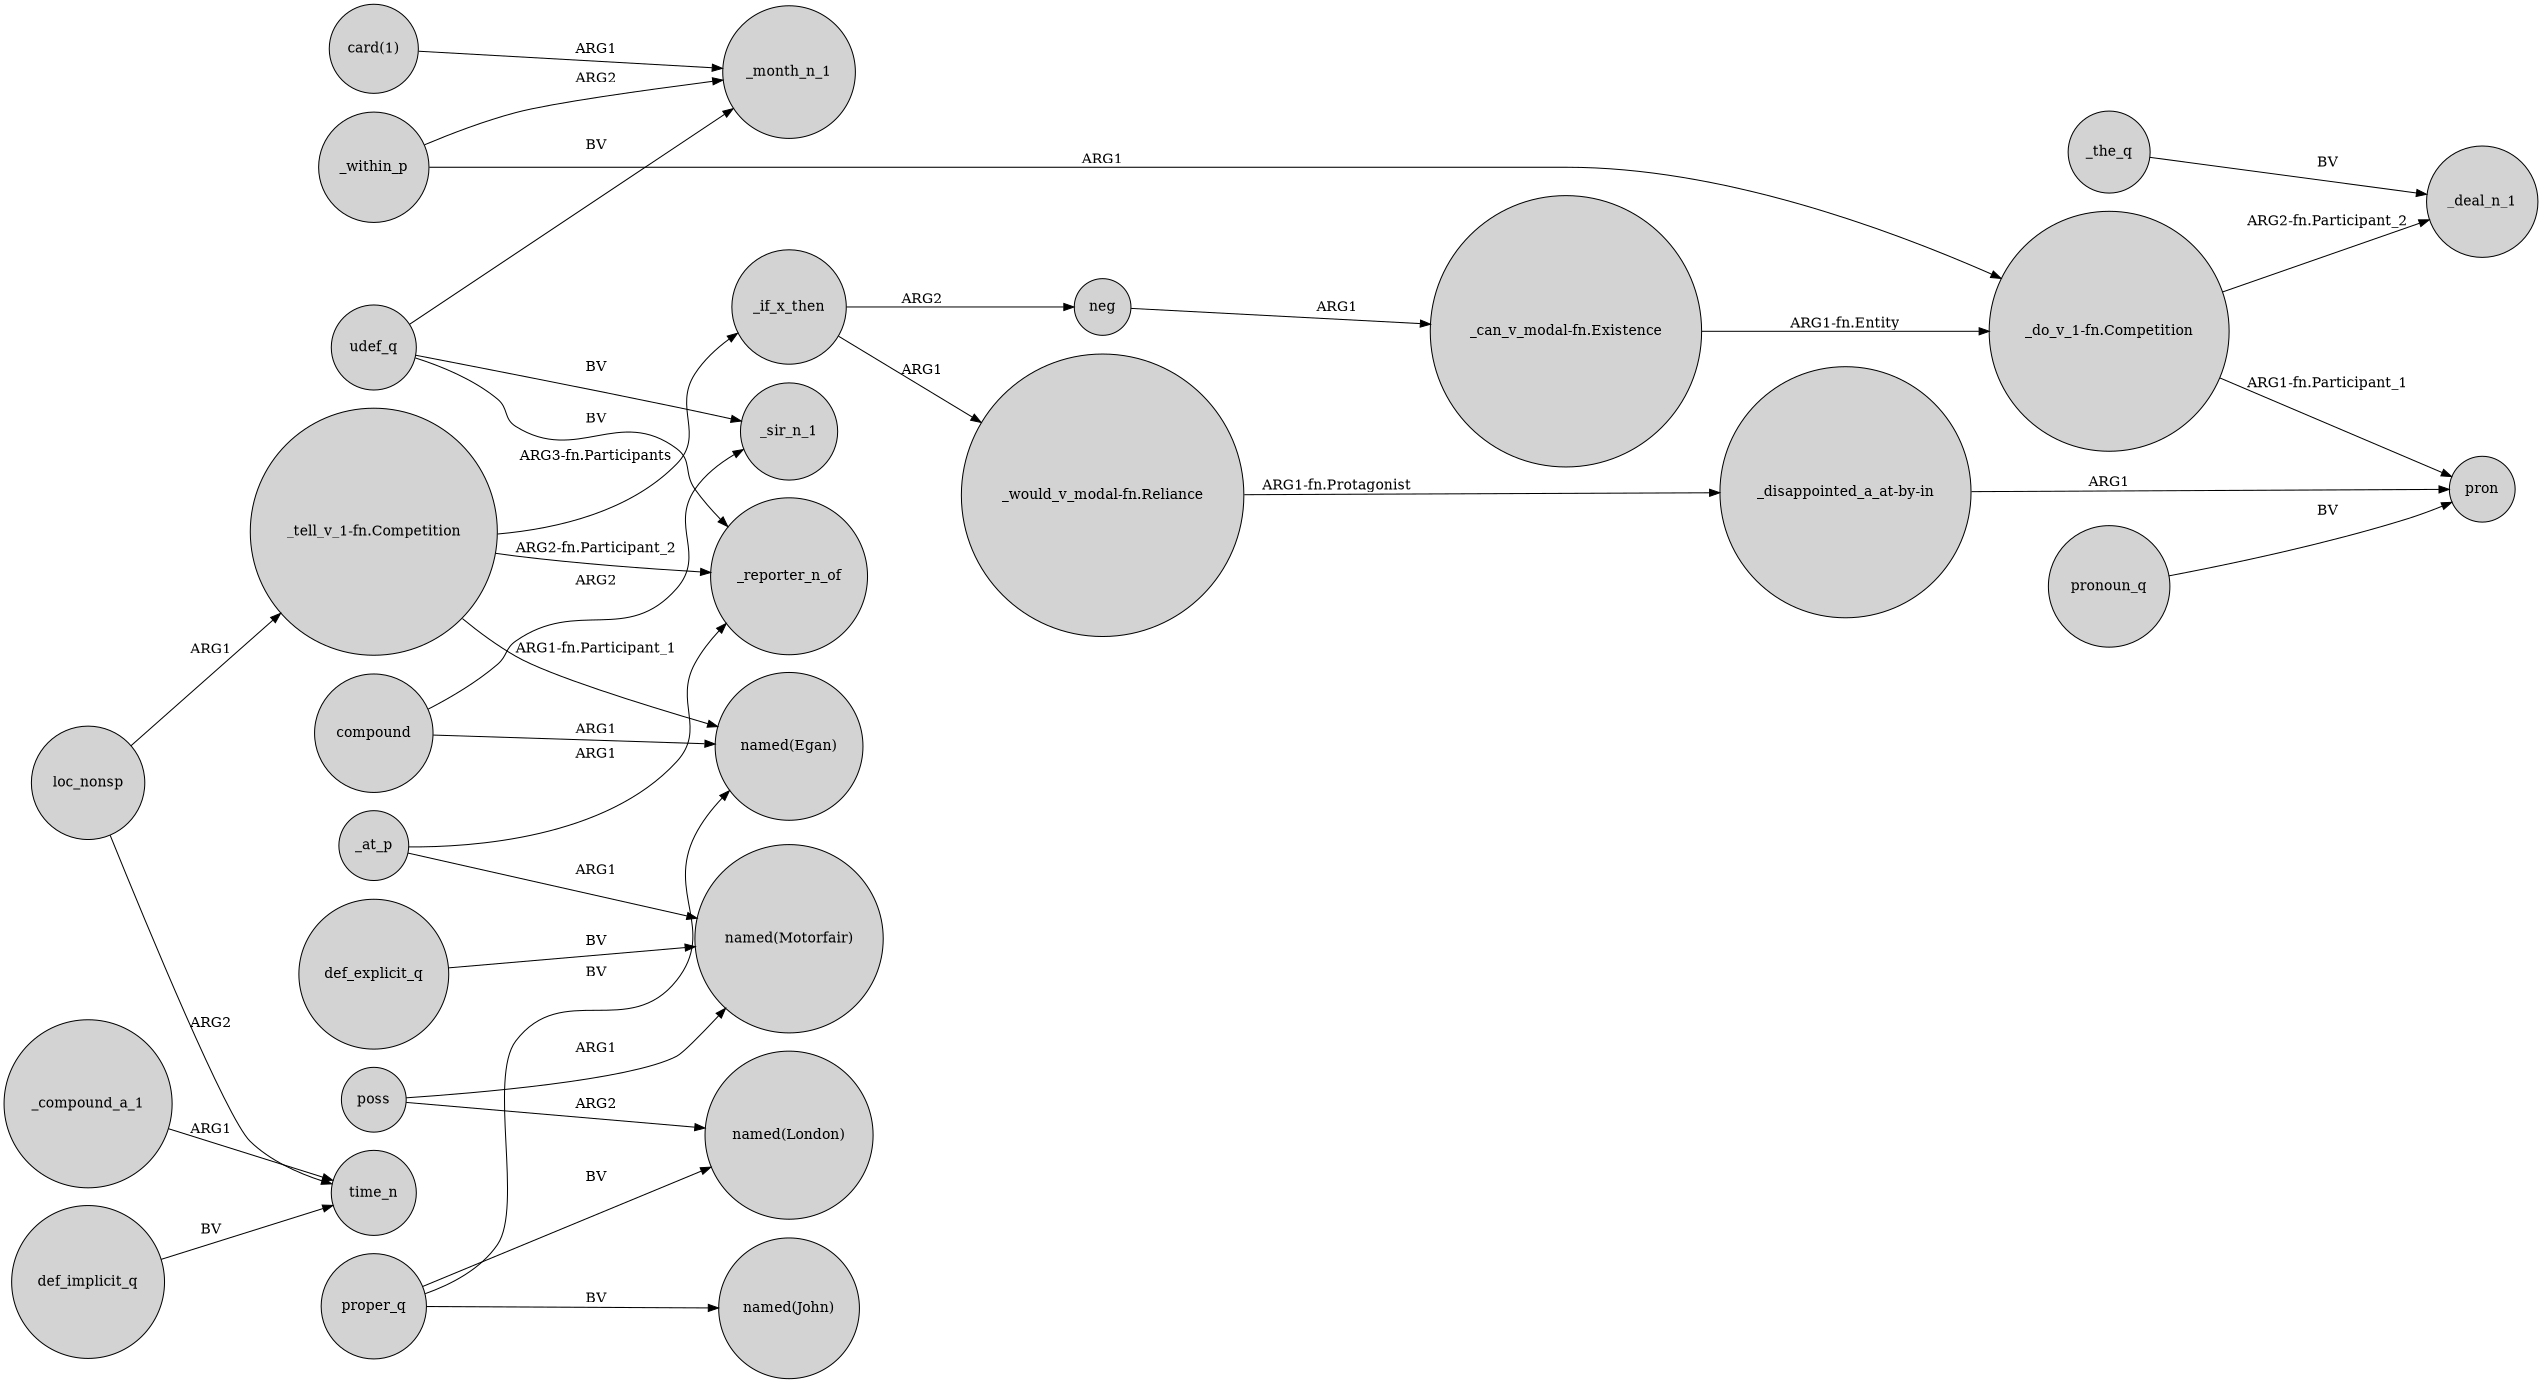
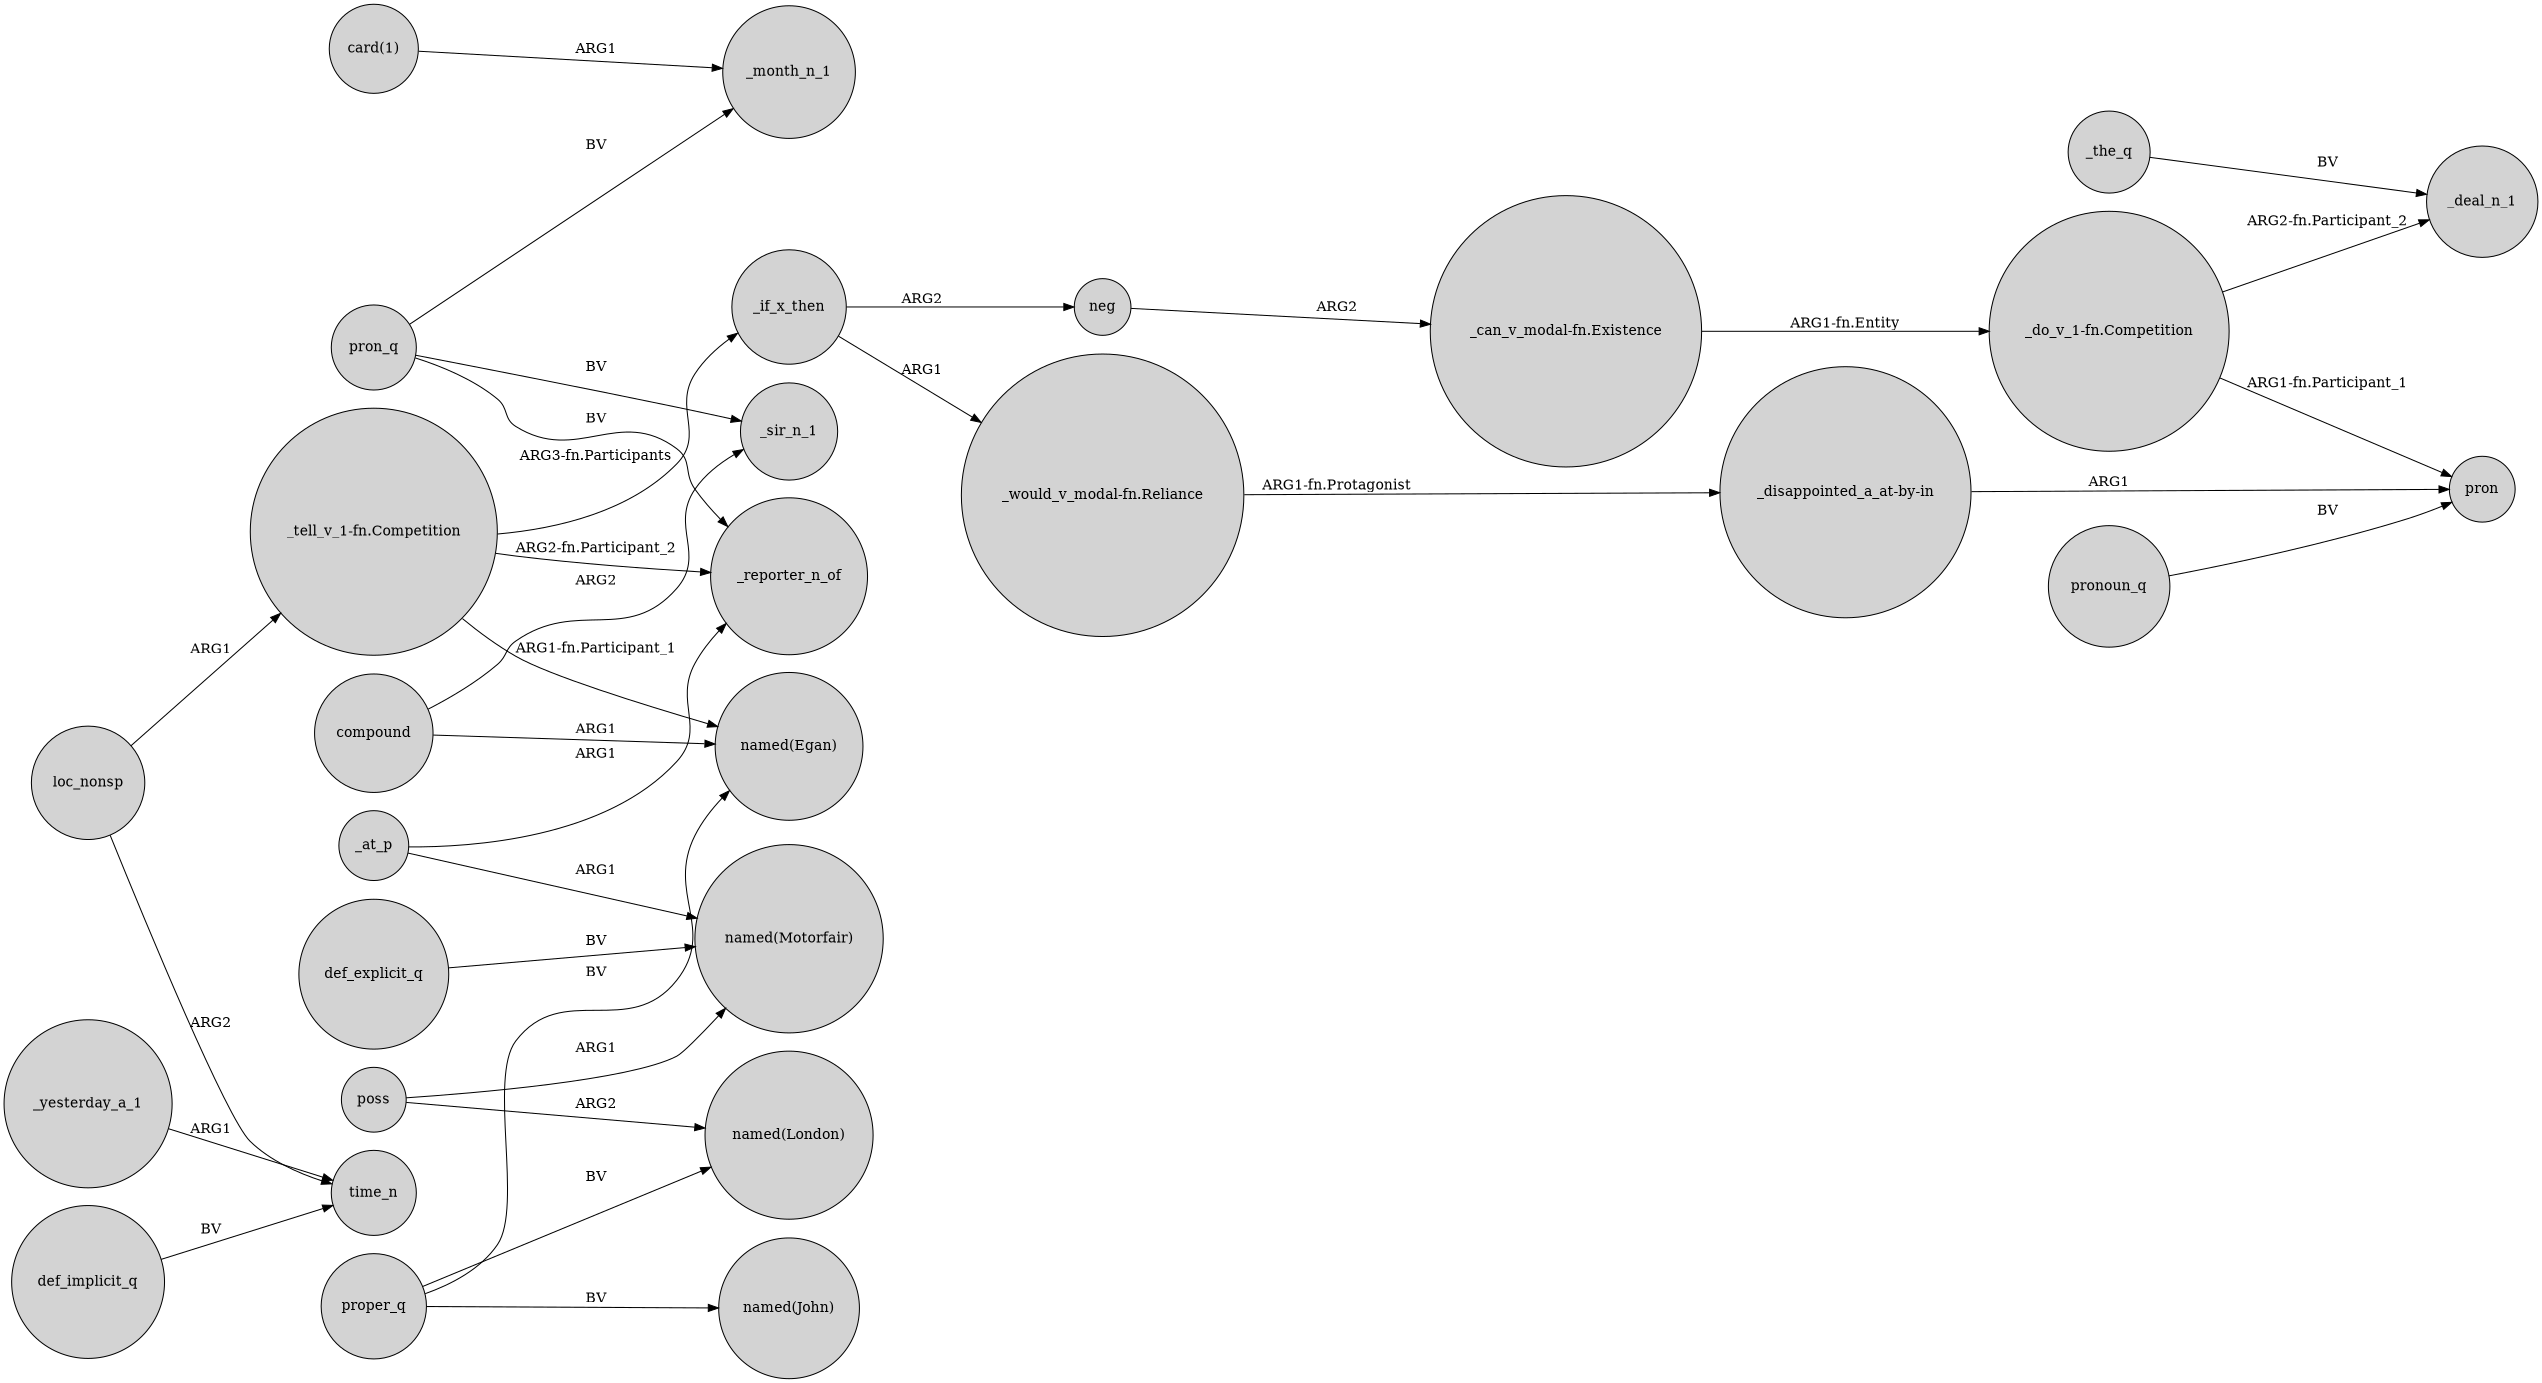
(374, 167) -> none
(1337, 307) -> (1337, 307)
(374, 347) -> (374, 347)
(88, 1104) -> (88, 1104)
